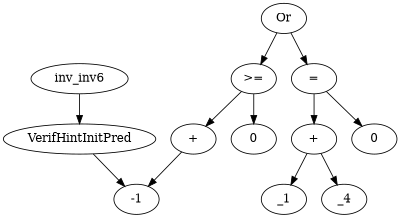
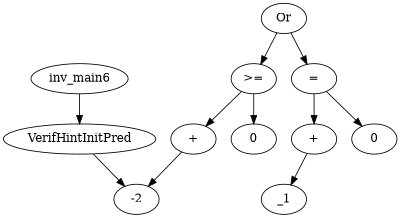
(80, 79) -> (80, 79)
(137, 199) -> (137, 199)
(344, 199) -> none
